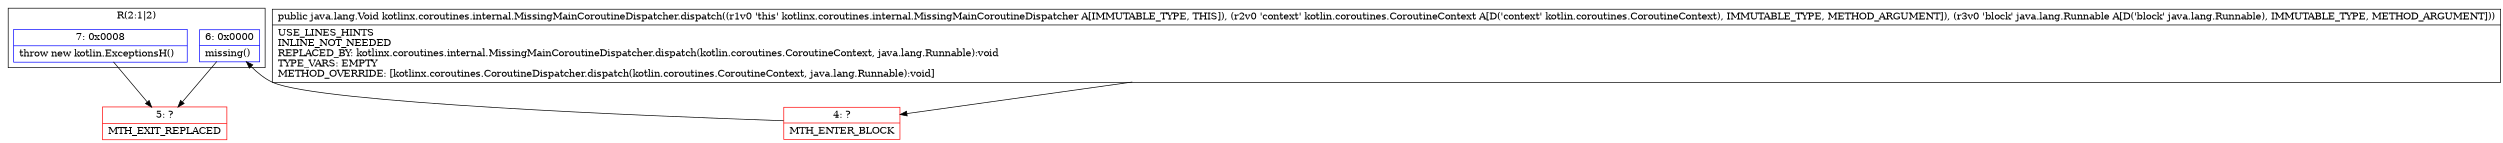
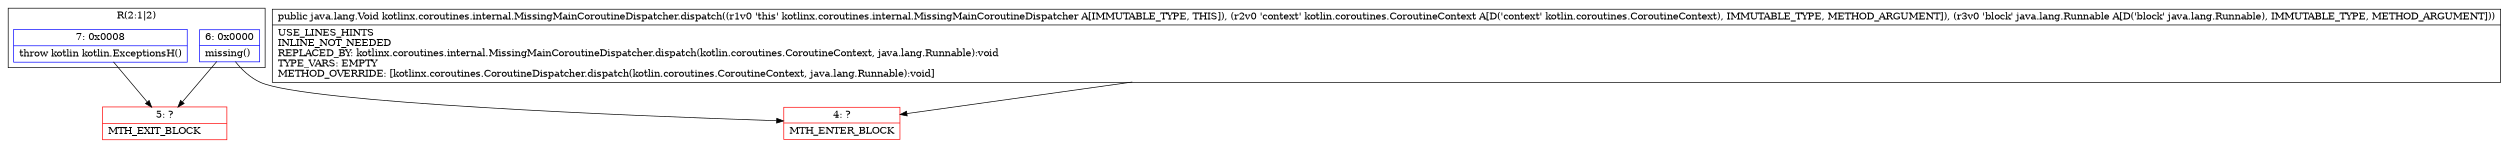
(97, 54) -> (100, 54)
(514, 109) -> (501, 109)
(165, 131) -> (154, 131)
